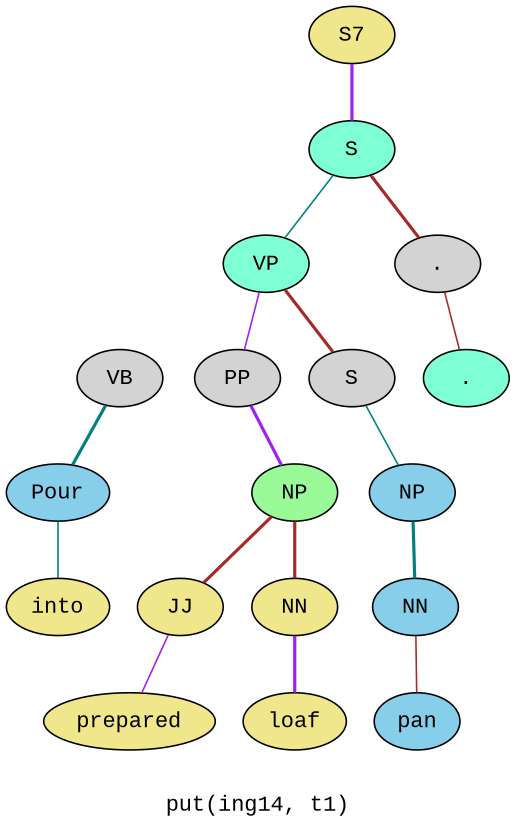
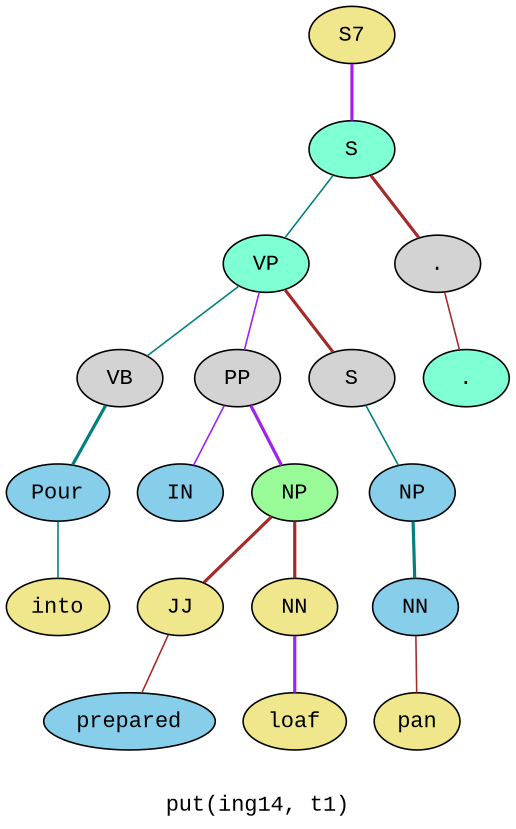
none -> (193, 321)
none -> (180, 493)
(155, 664) -> (155, 664)
(129, 721) -> (129, 721)
(417, 721) -> (417, 721)
